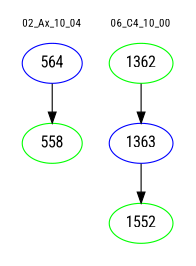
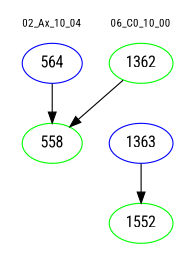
(141, 24) -> (141, 24)
(141, 98) -> (107, 94)
